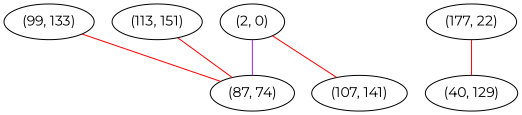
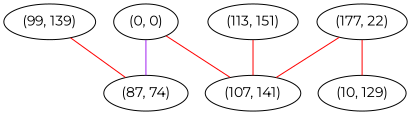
(49, 22) -> (50, 22)
(252, 22) -> (146, 22)
none -> (308, 57)
(205, 58) -> (253, 58)
(472, 93) -> (362, 93)
